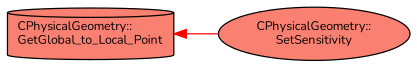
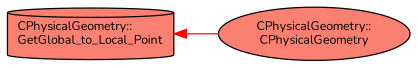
(314, 34) -> (314, 34)
